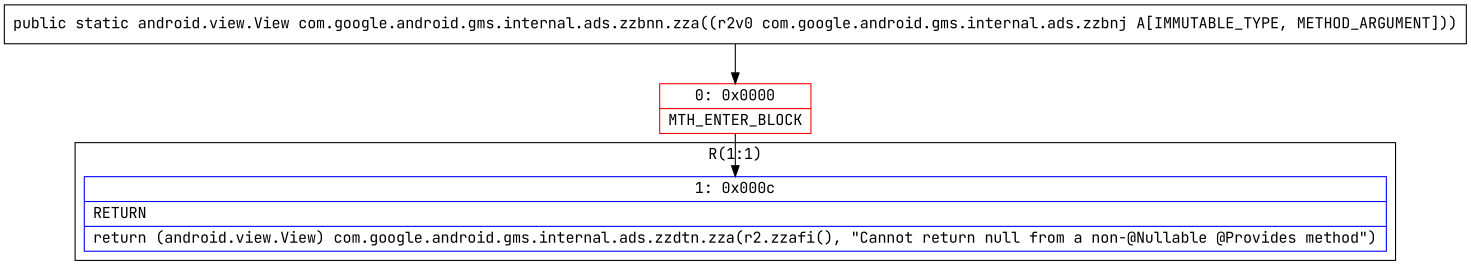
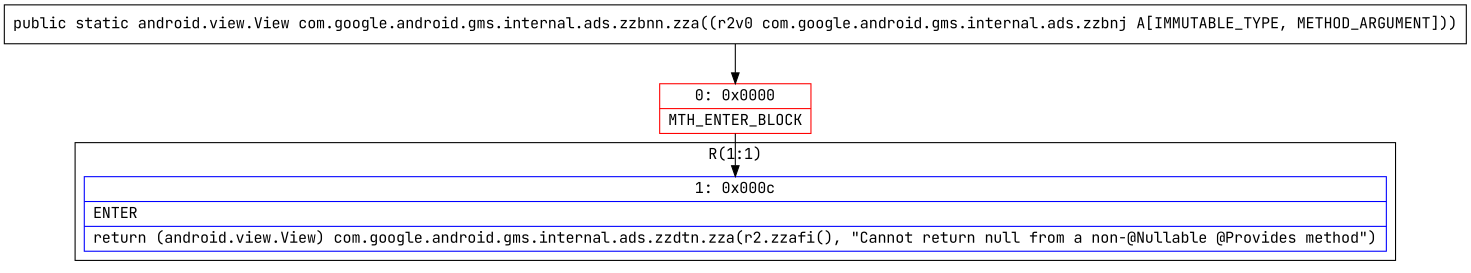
(120, 213) -> (116, 213)
